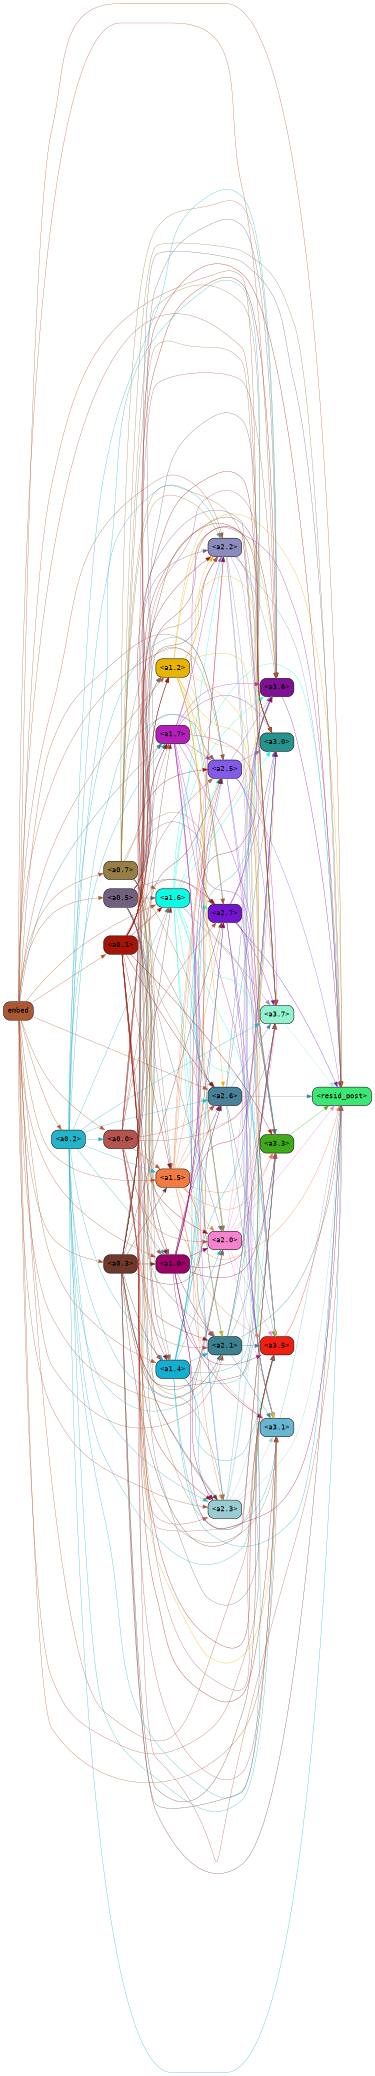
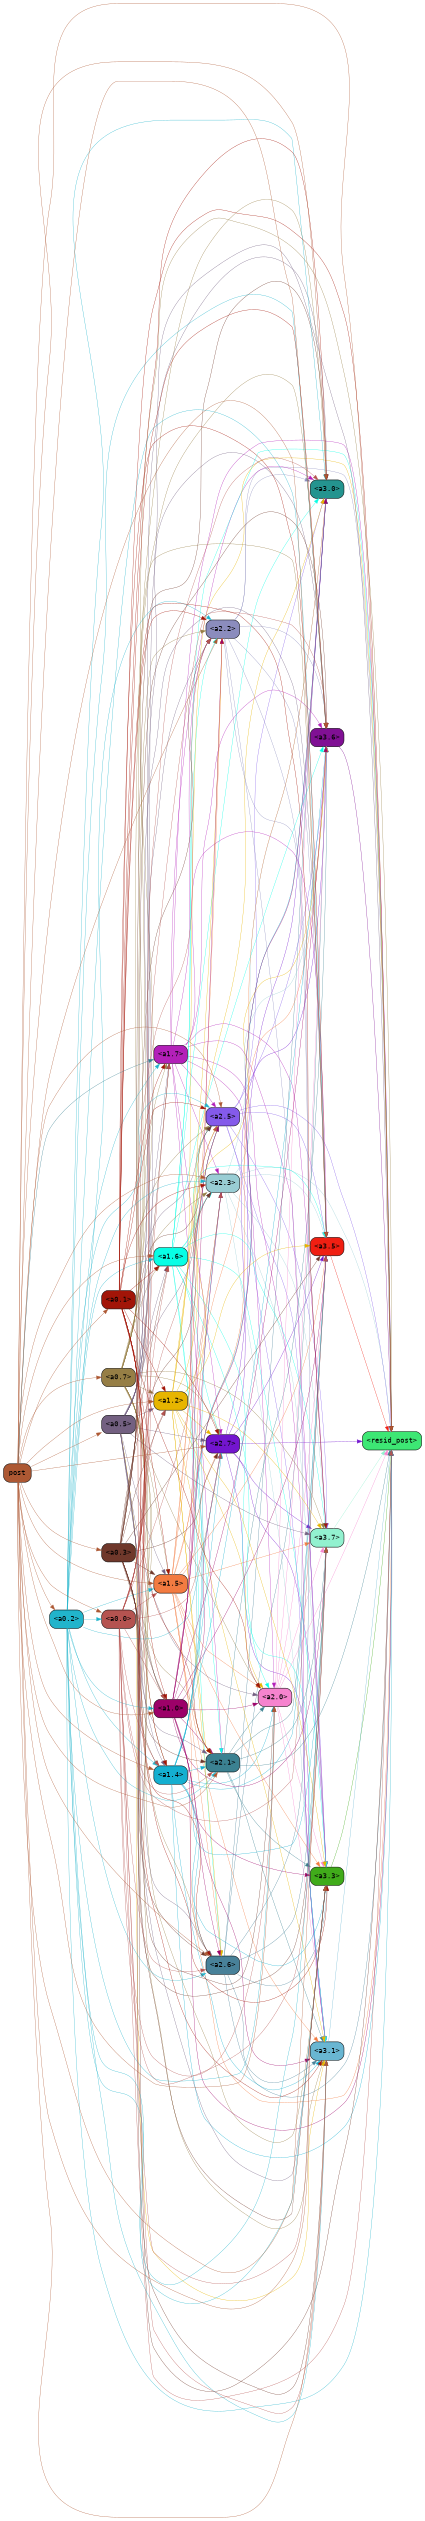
(227, 952) -> (294, 1364)
(18, 1011) -> (17, 1473)
(256, 1047) -> (237, 1741)
none -> (310, 1959)
